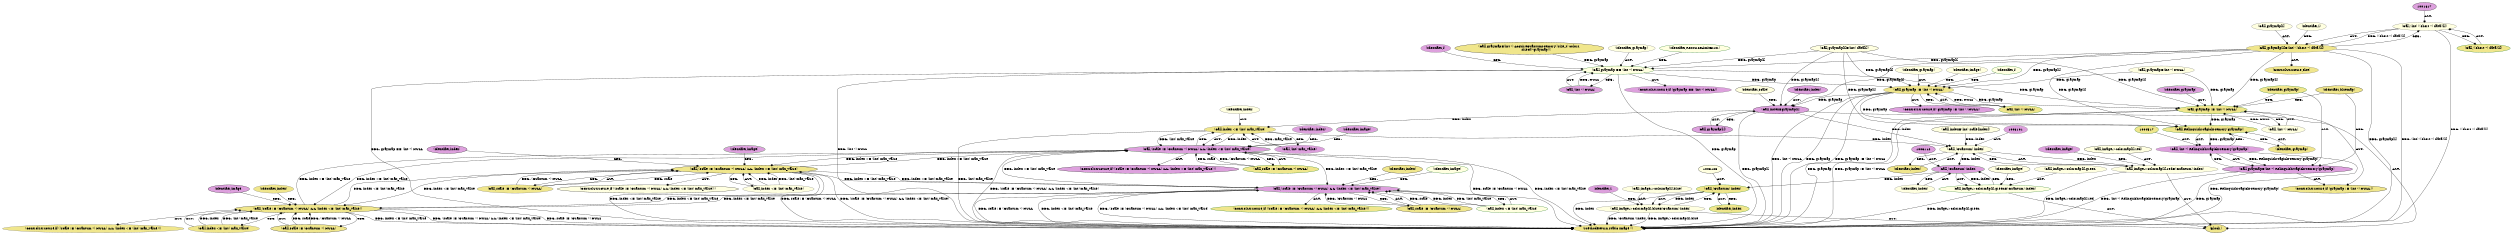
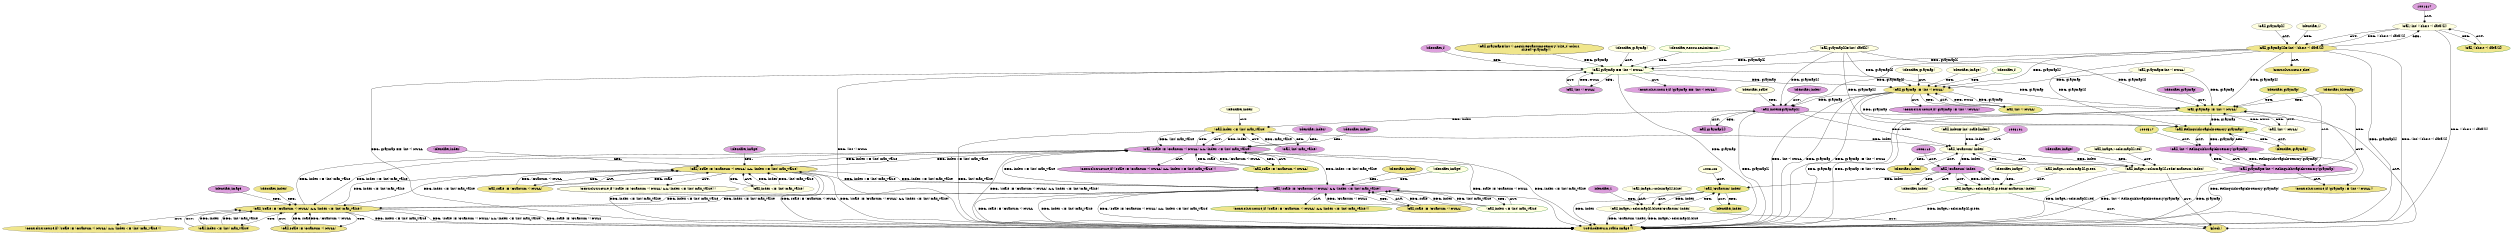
(2219, 159) -> (2219, 159)
